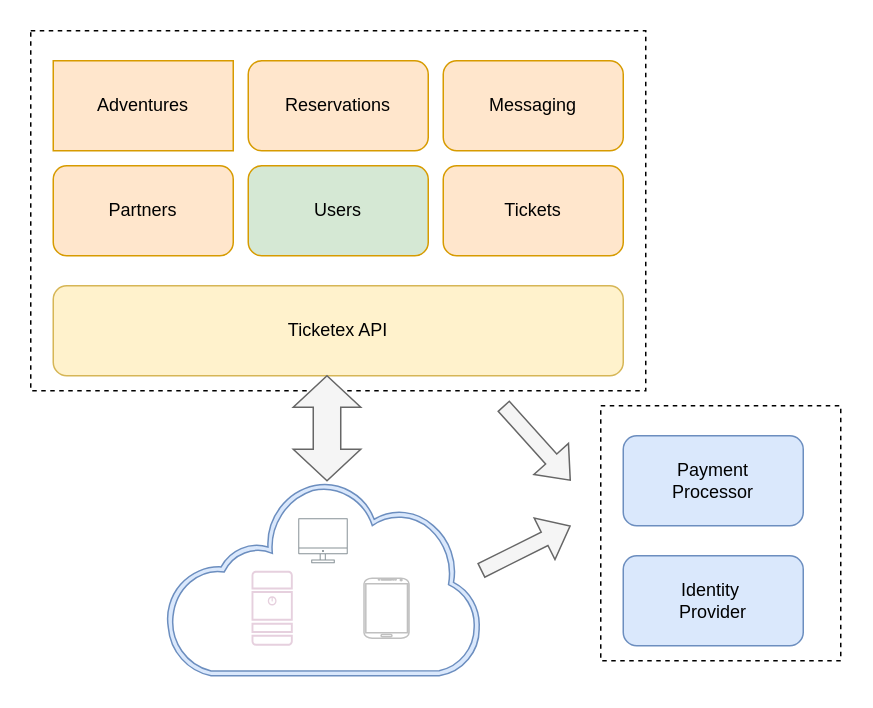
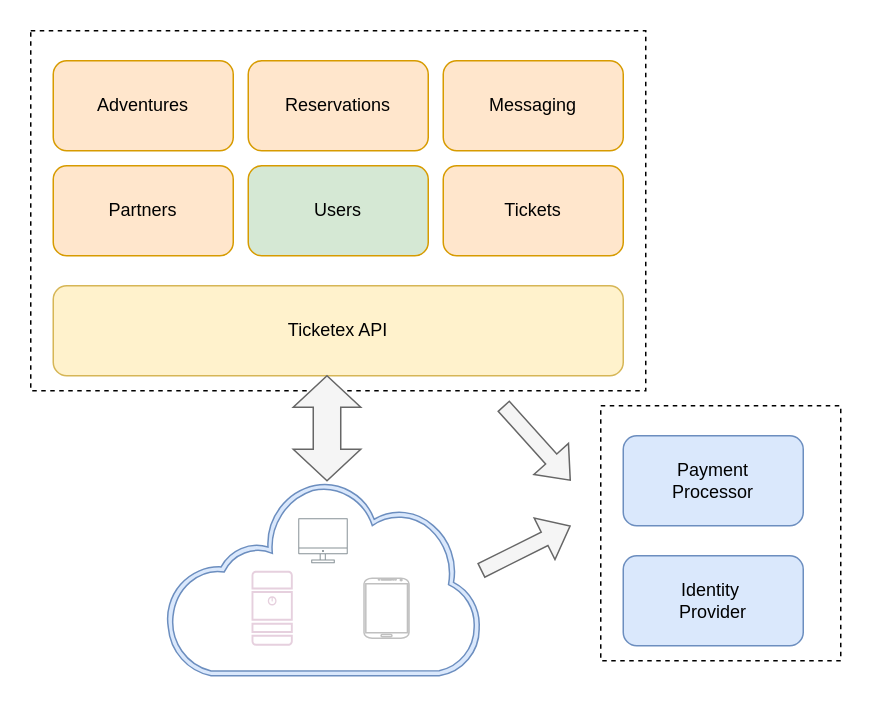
(143, 106) -> (143, 106)
